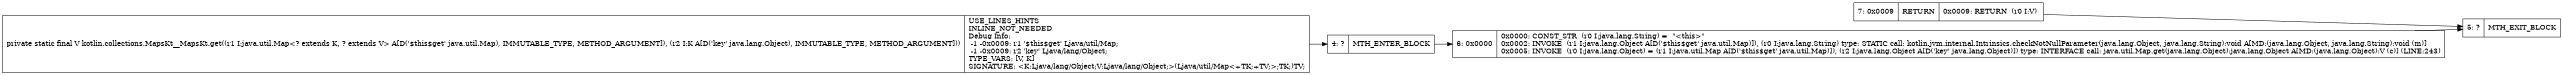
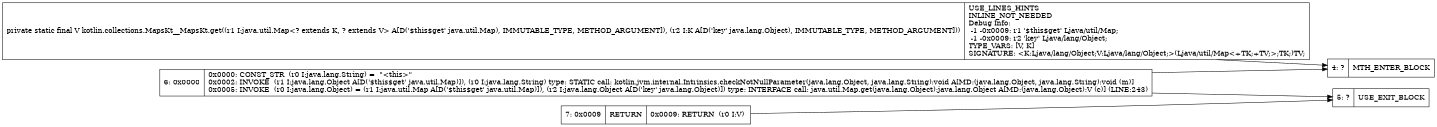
(2522, 28) -> (1392, 98)
(1441, 44) -> (1237, 71)
